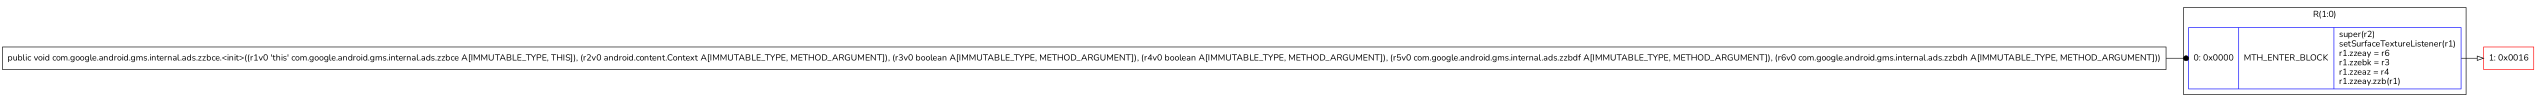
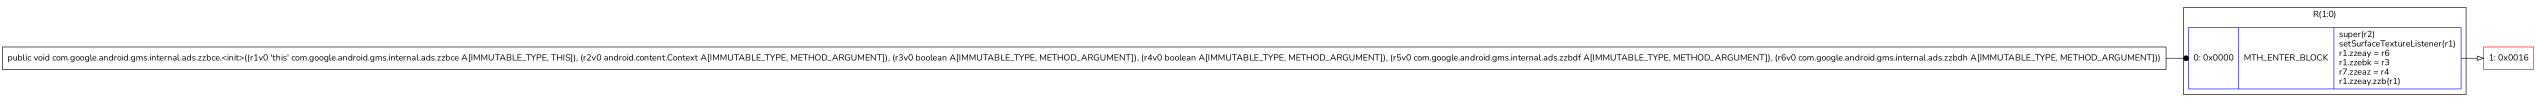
(2364, 72) -> (2364, 72)
